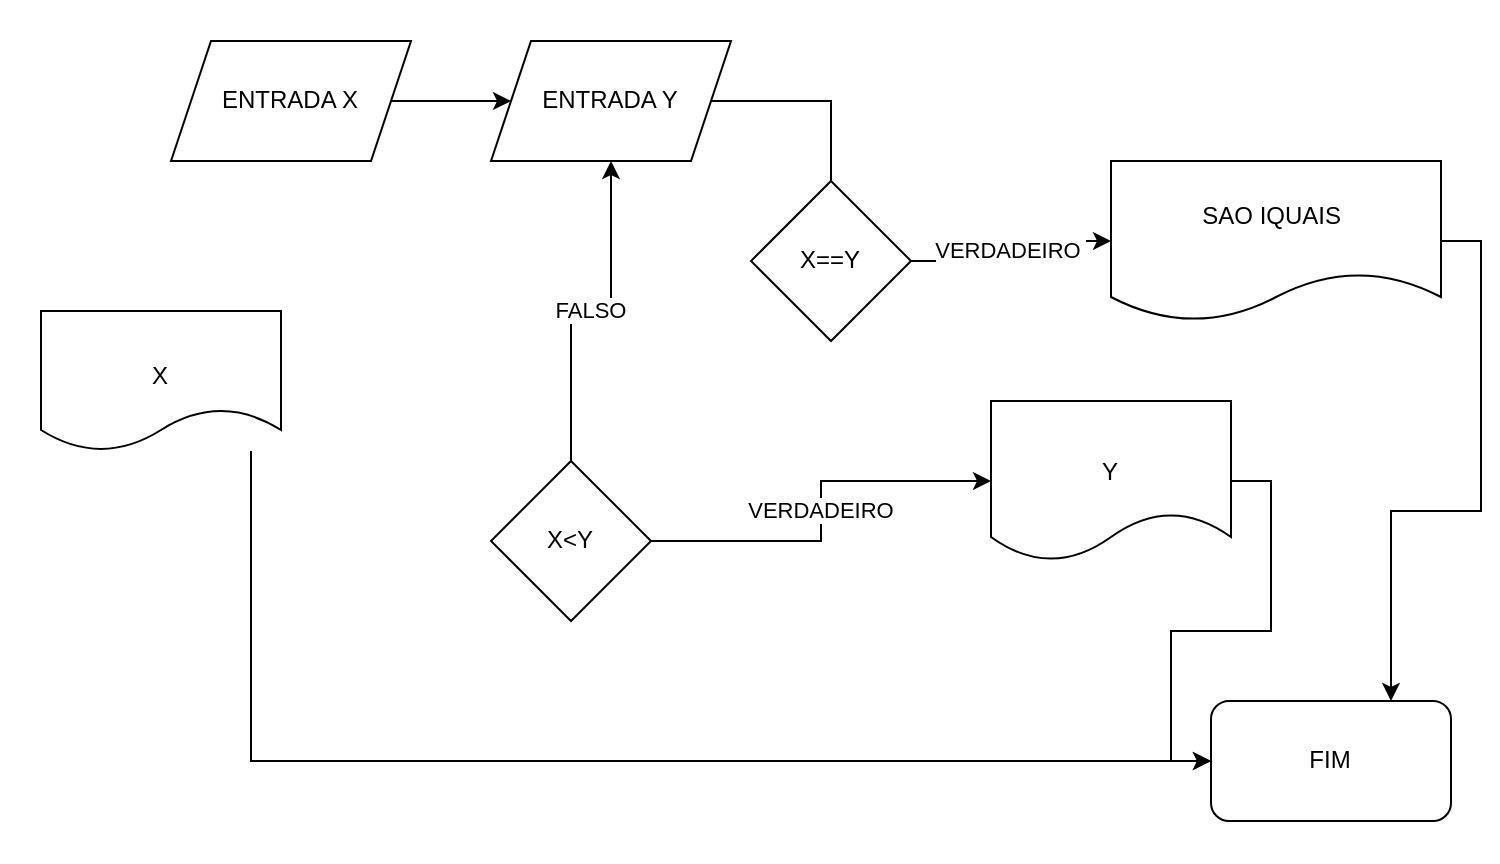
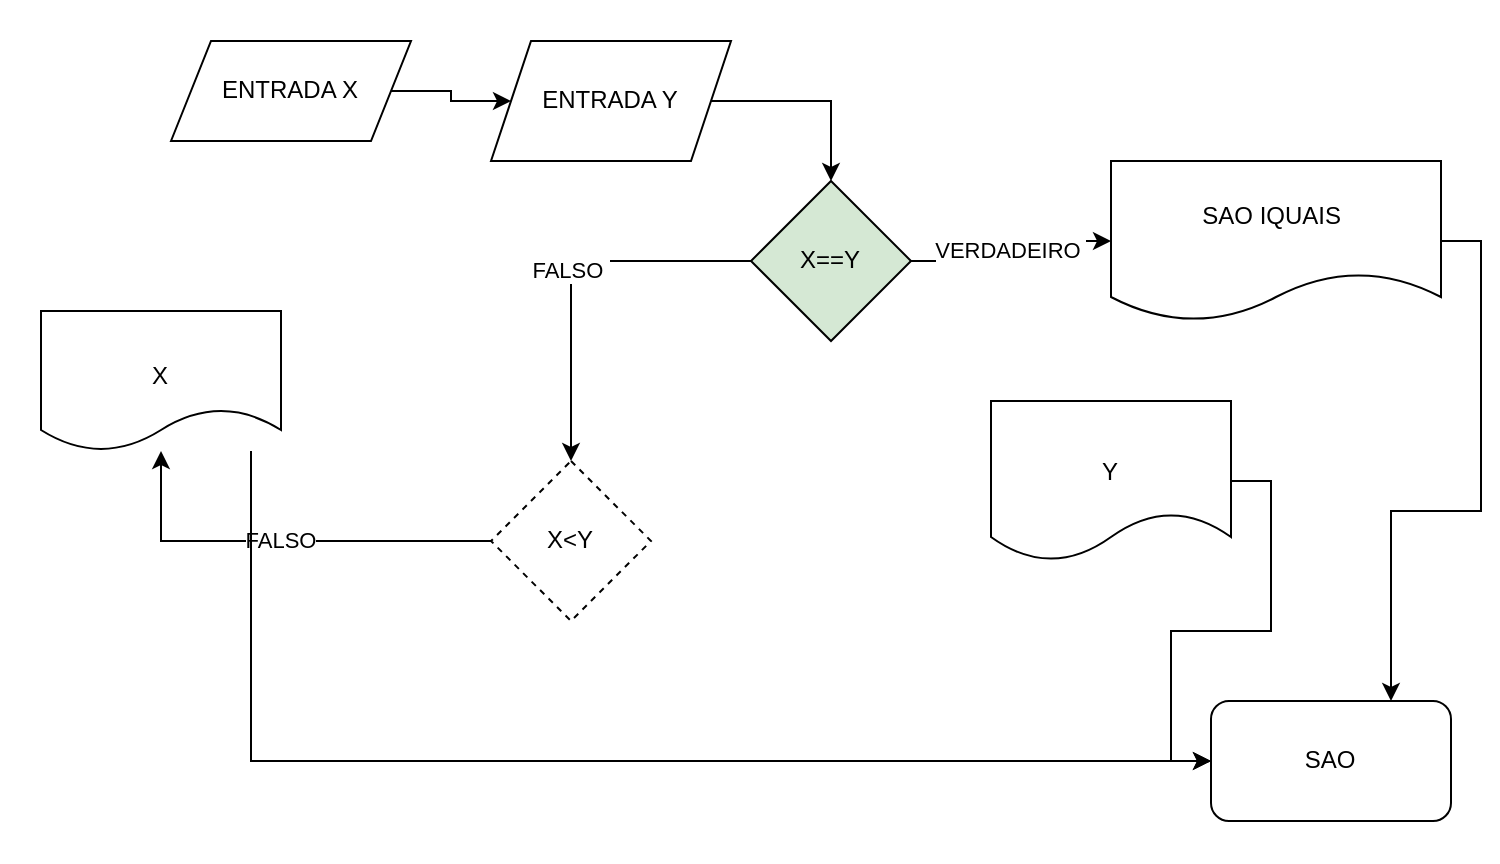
(291, 101) -> (291, 91)
(831, 171) -> (831, 166)
(611, 250) -> (389, 541)
none -> (683, 261)
(831, 261) -> (831, 261)
(821, 518) -> none
(571, 541) -> (571, 541)
(1331, 761) -> (1331, 761)
